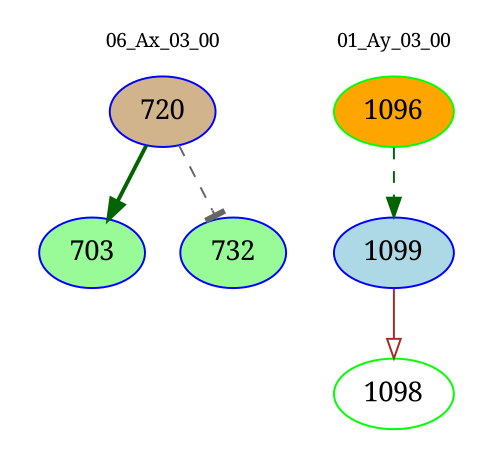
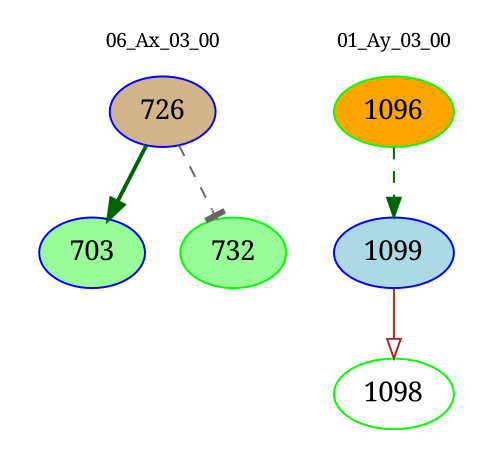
(163, 112) -> (163, 112)
(233, 253) -> (233, 253)
